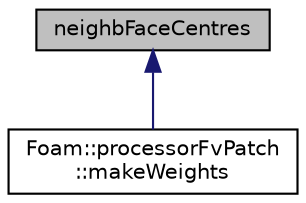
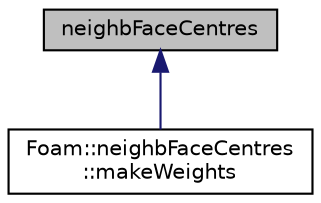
(153, 162) -> (161, 162)
